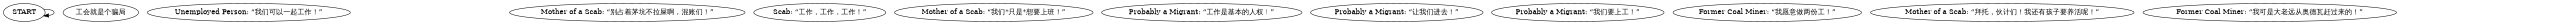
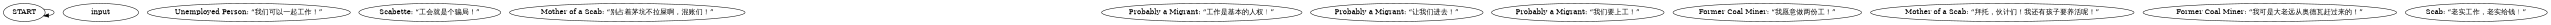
(101, 12) -> (101, 12)
none -> (430, 12)
(820, 12) -> none
(994, 12) -> none
none -> (2476, 12)
